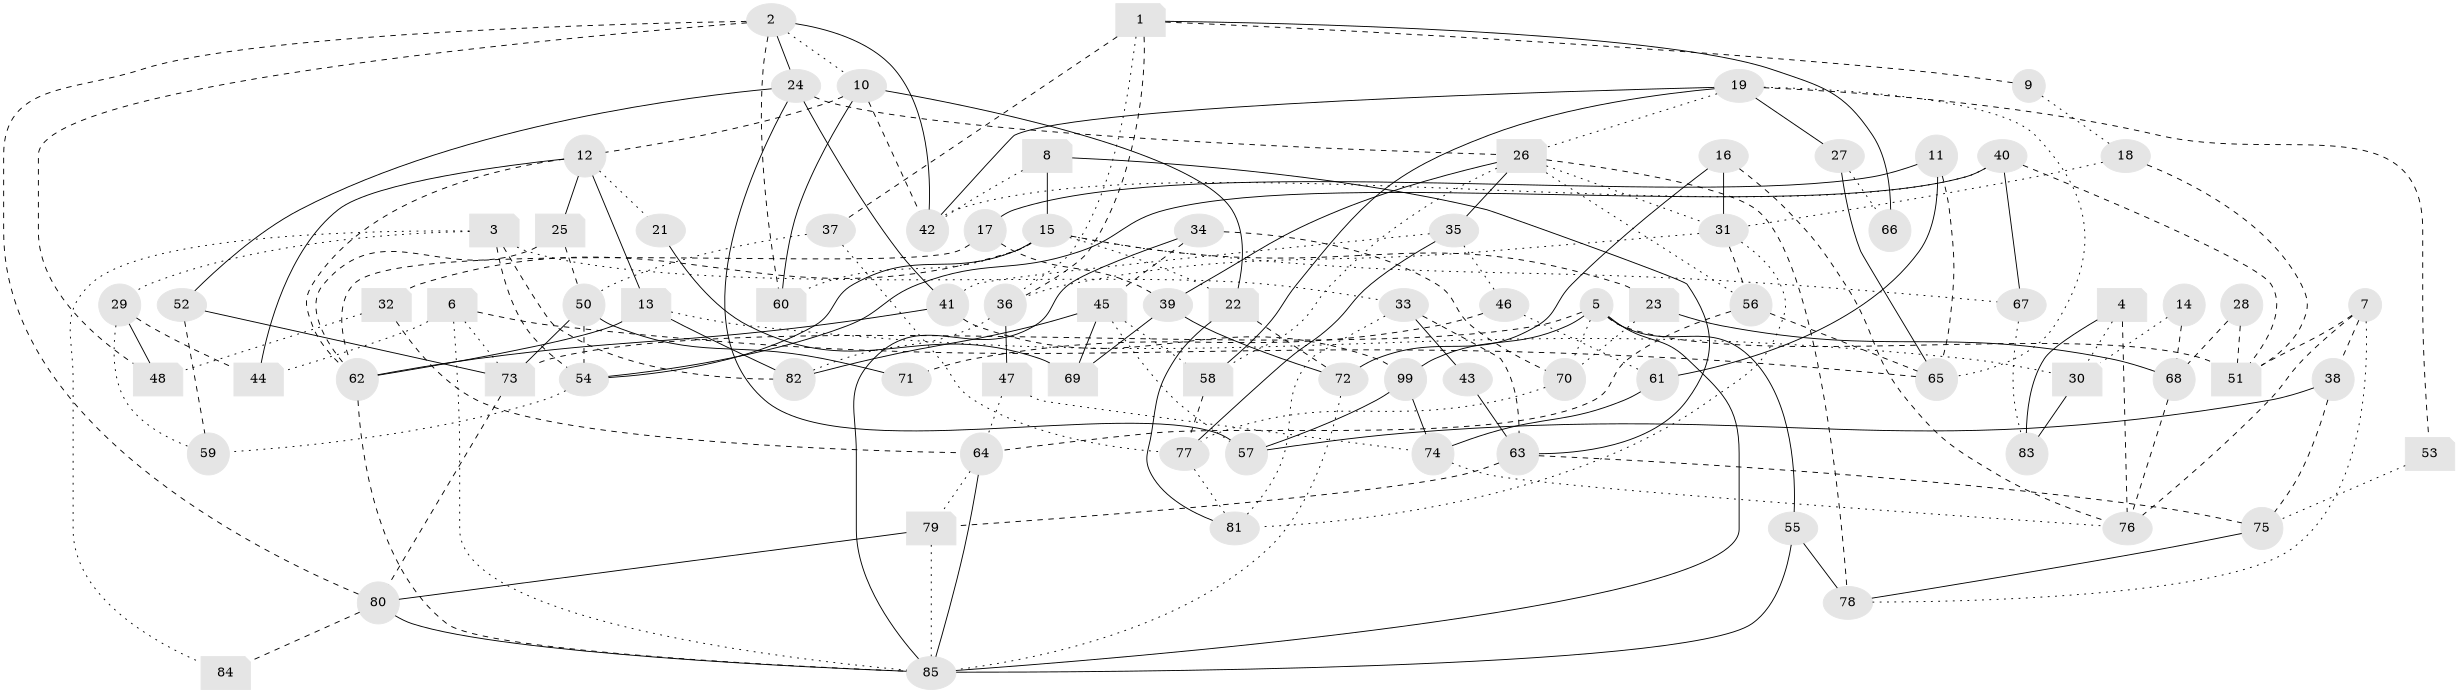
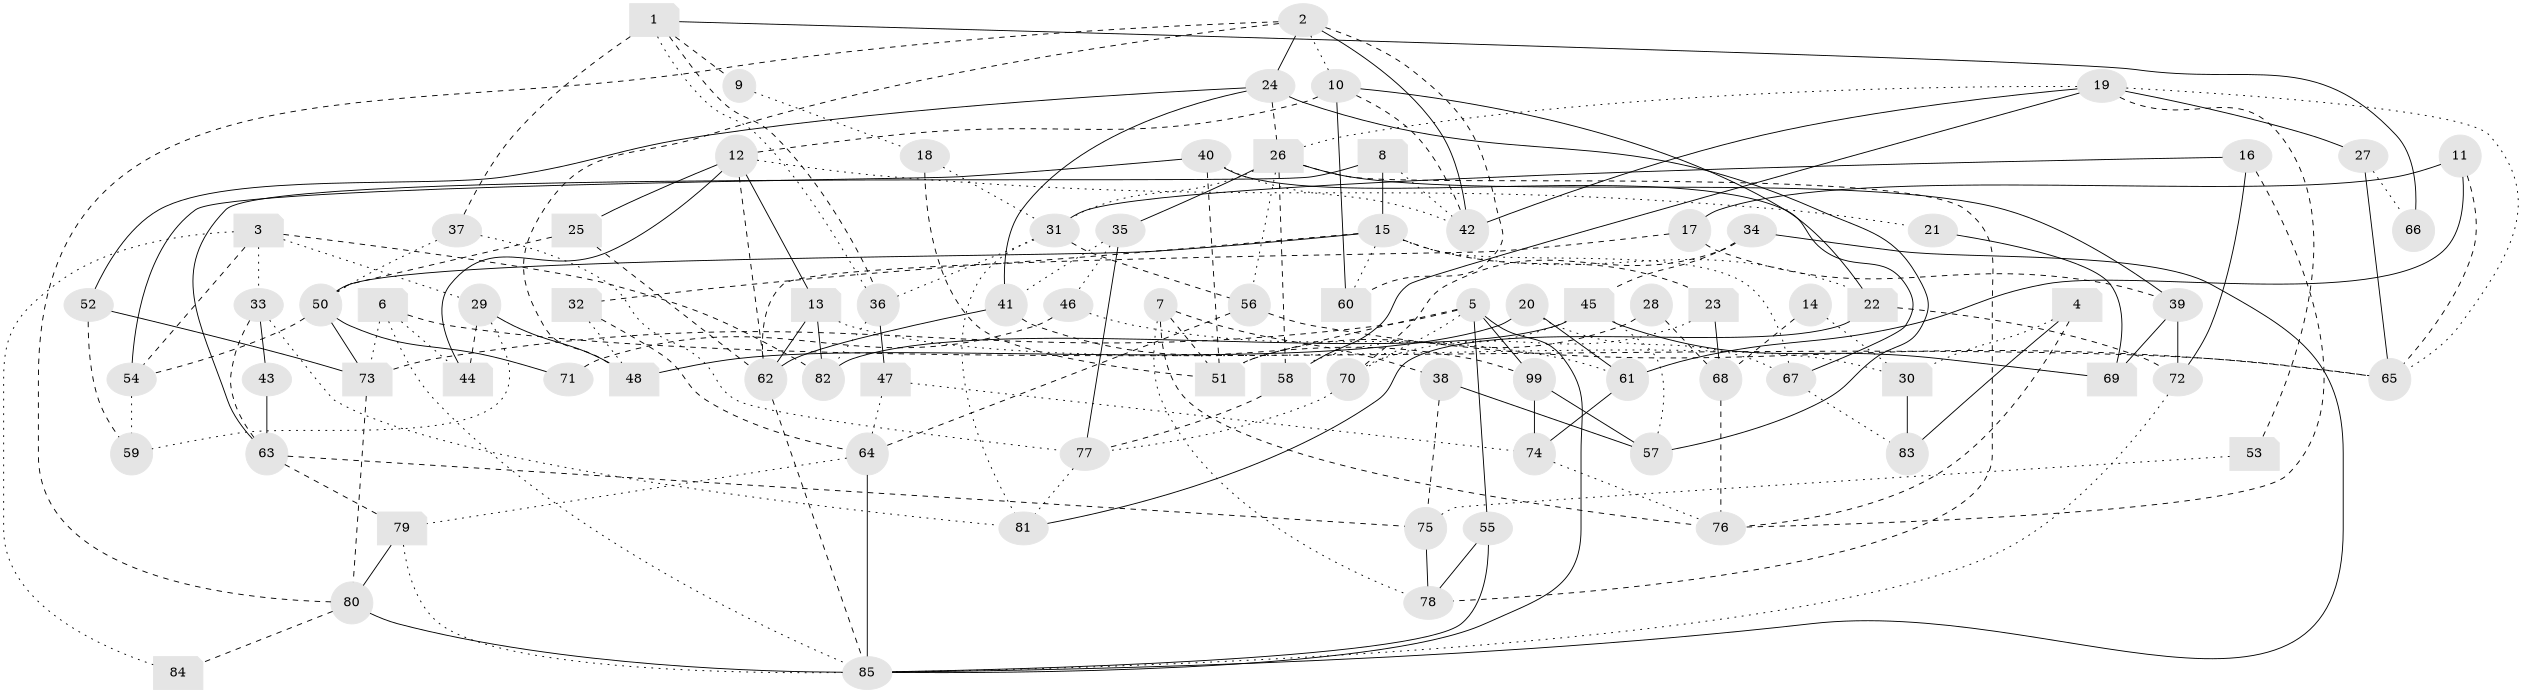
(1371, 247) -> (1282, 268)
none -> (1527, 305)
(825, 317) -> (872, 257)
